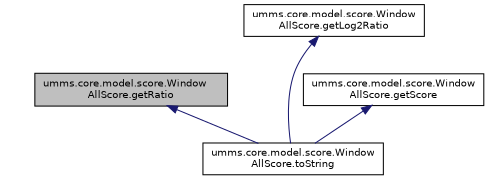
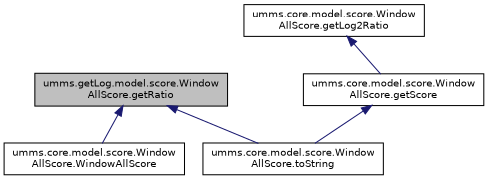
(131, 90) -> (131, 90)
(290, 91) -> (367, 59)
none -> (94, 159)
